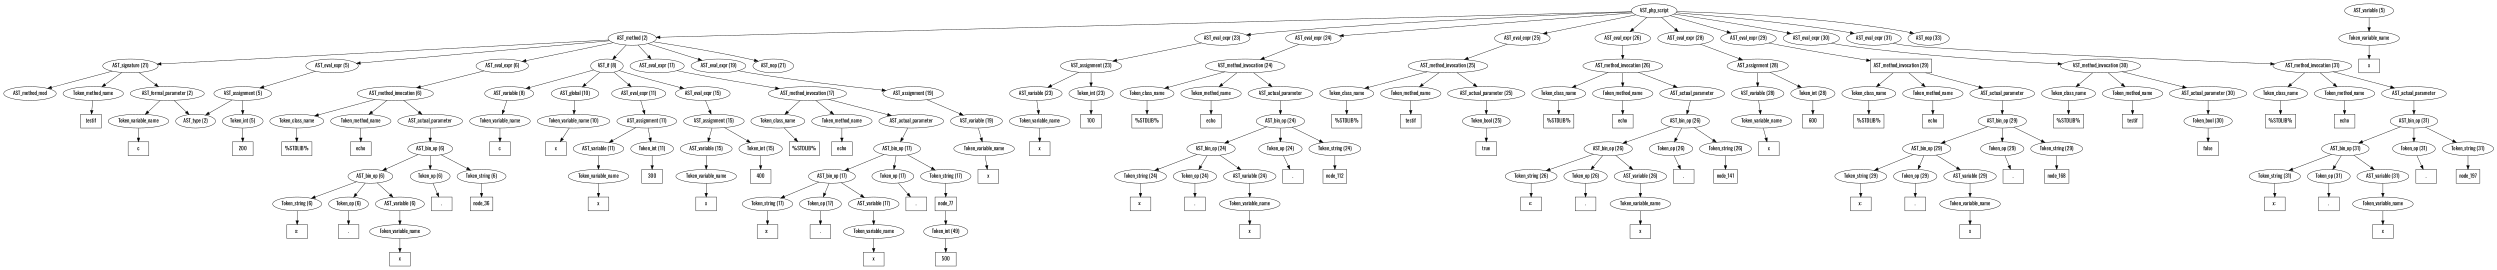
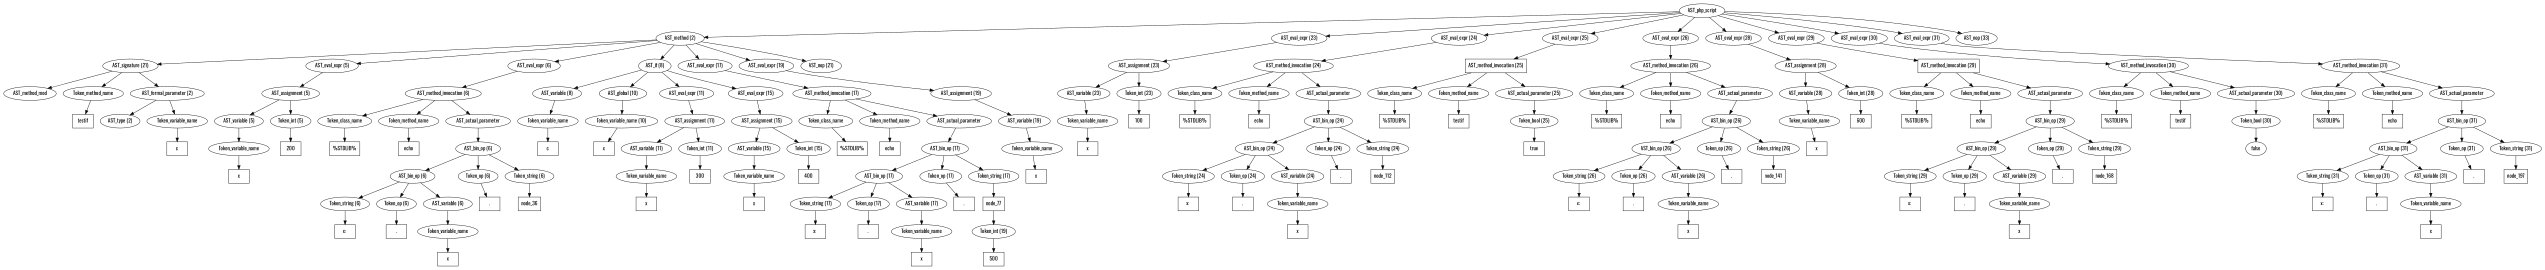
(1448, 66) -> (1496, 66)
(220, 107) -> (266, 106)
(2208, 149) -> (2256, 149)
(946, 232) -> (994, 232)
